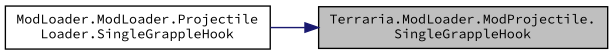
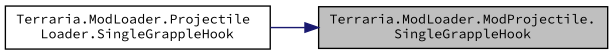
(138, 28) -> (138, 28)
